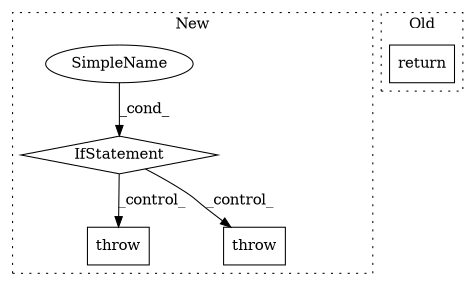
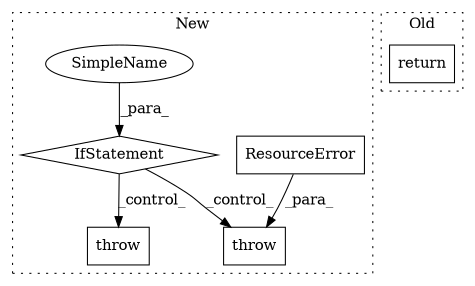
(145, 109) -> (145, 109)
none -> (301, 155)
